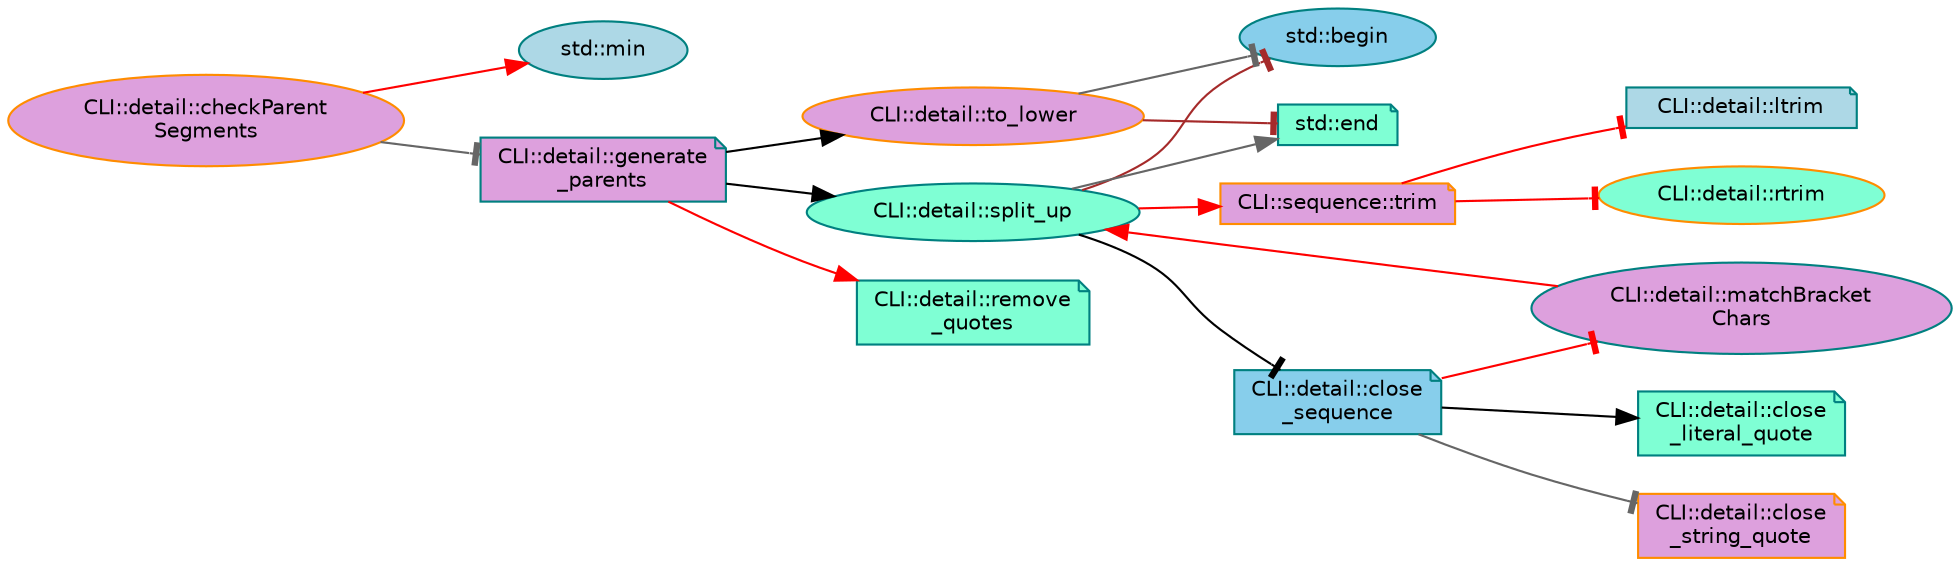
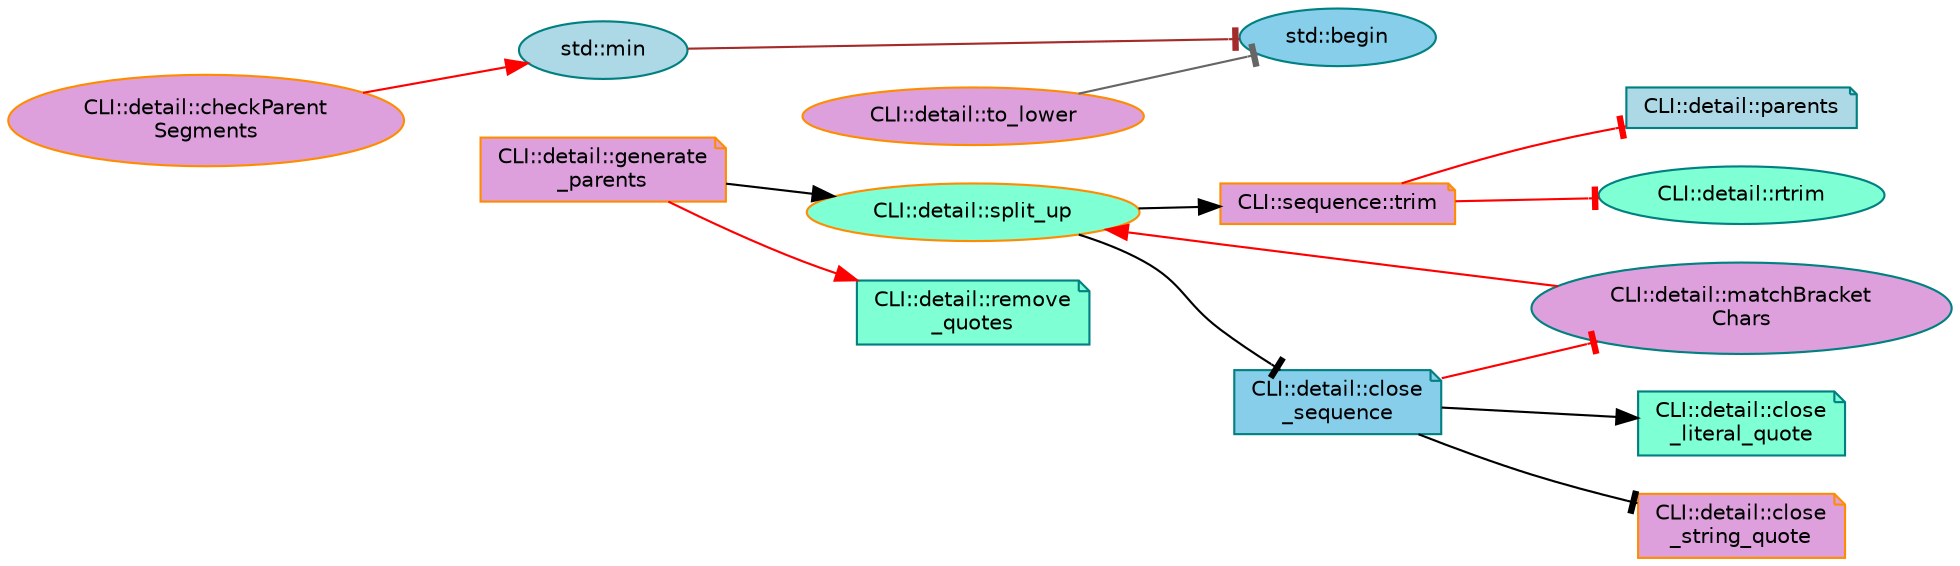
(1742, 108) -> (1742, 108)
(1338, 125) -> none
(1173, 138) -> (958, 44)
(774, 145) -> none
(425, 148) -> none
(603, 170) -> (603, 170)
(1742, 195) -> (1742, 195)
(1169, 208) -> (1169, 208)
(973, 212) -> (973, 212)
(1522, 471) -> (1522, 471)
